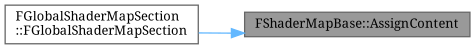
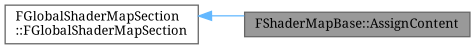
(215, 33) -> (228, 16)
